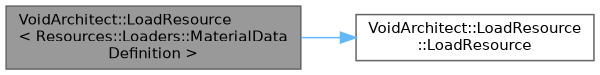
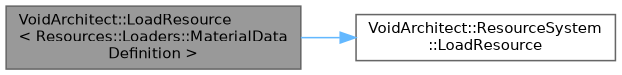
(475, 38) -> (486, 38)
